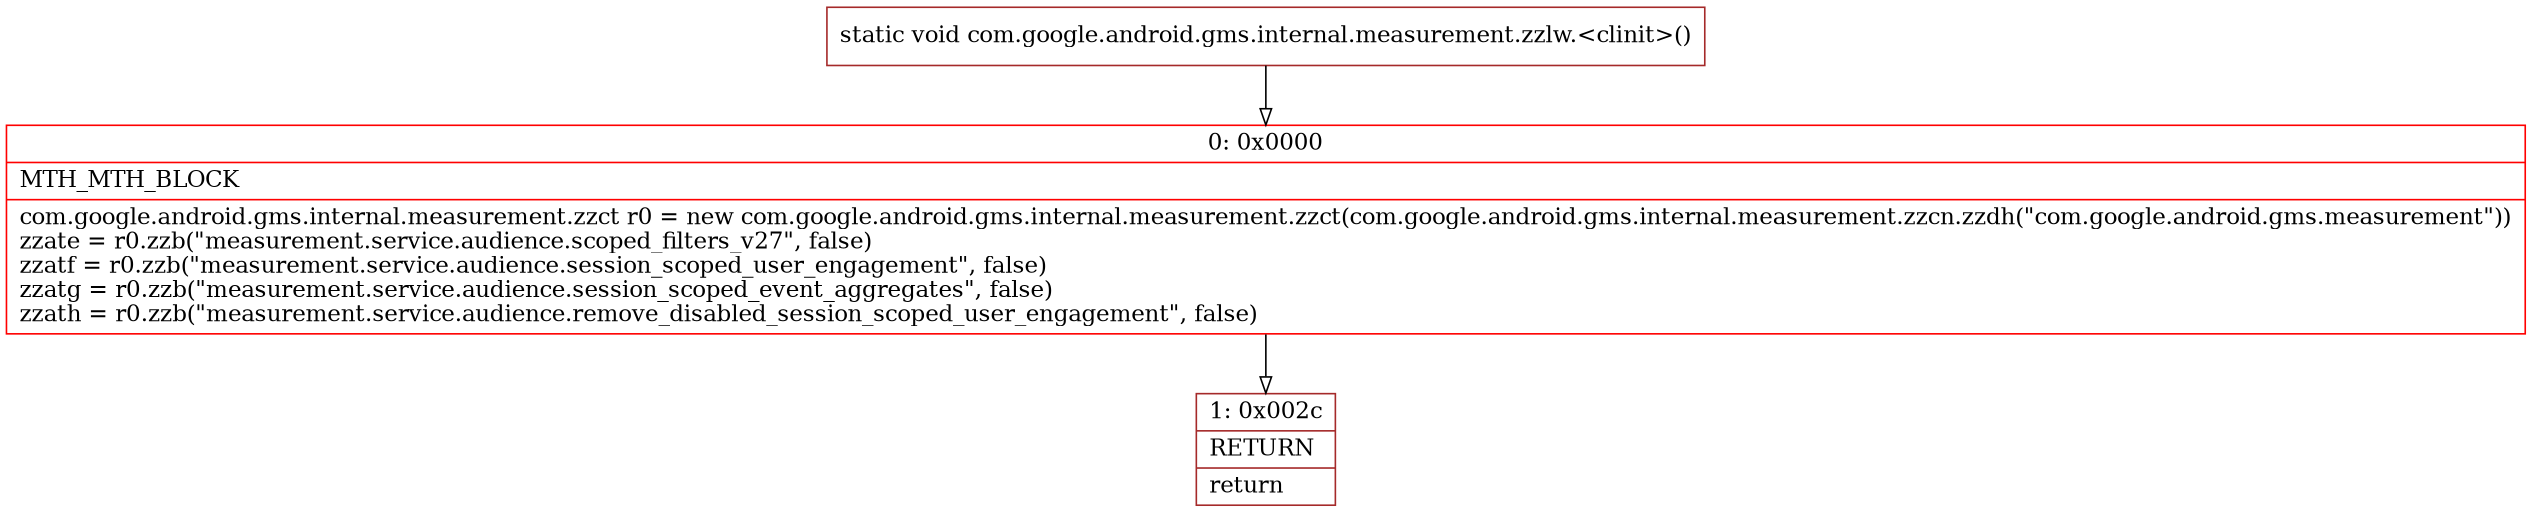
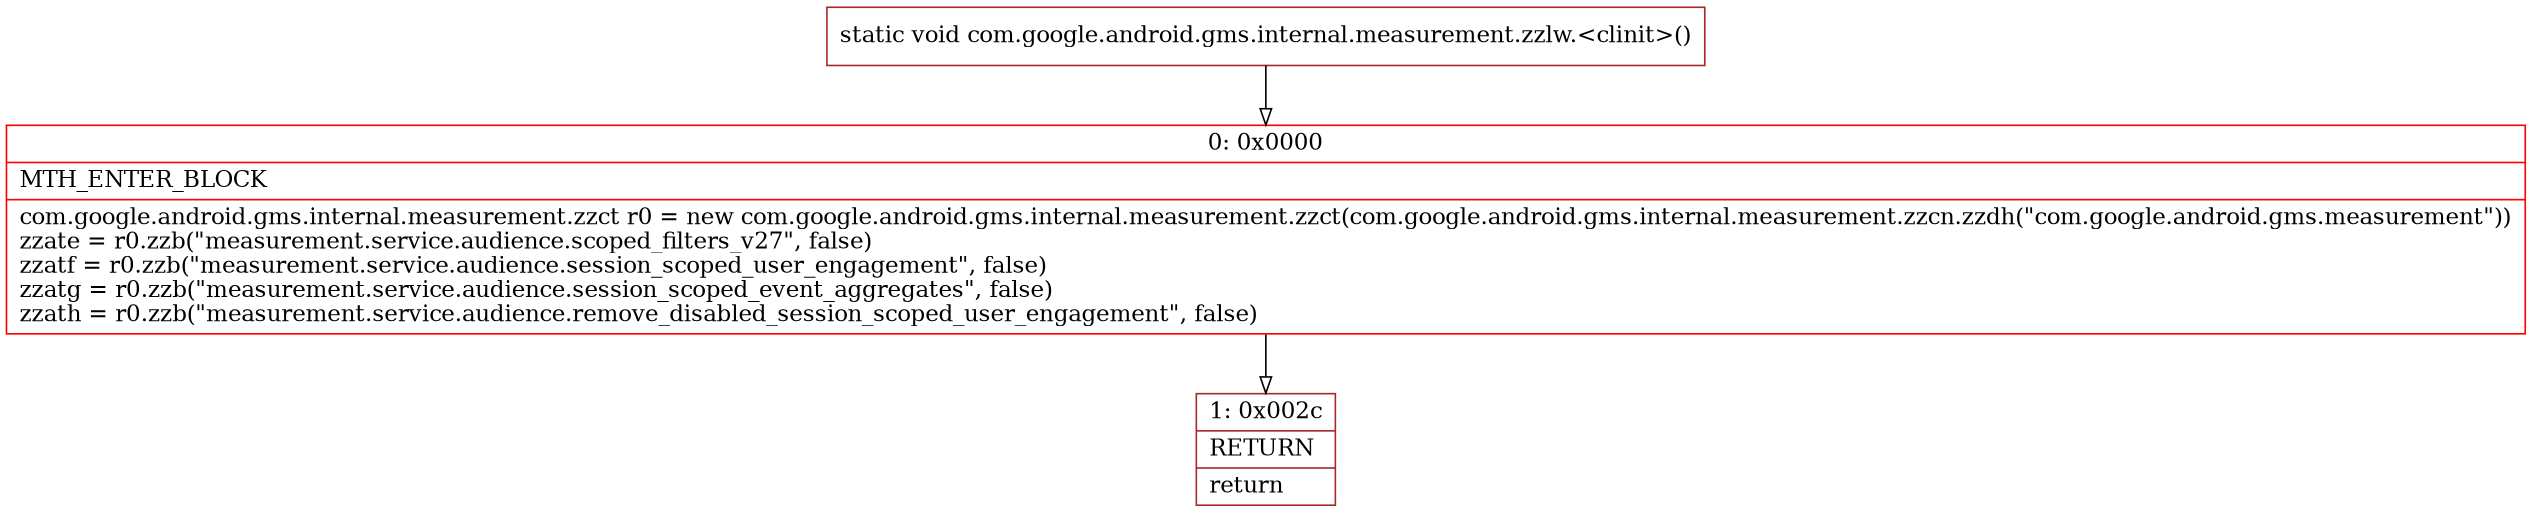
(129, 180) -> (144, 180)
